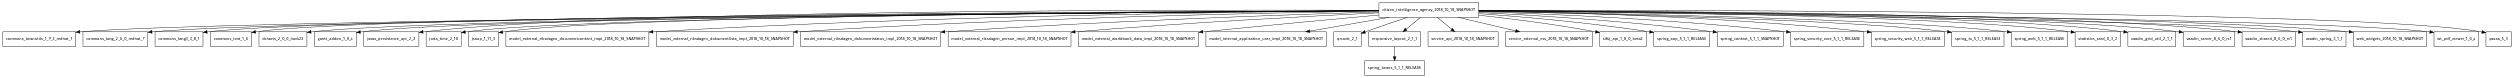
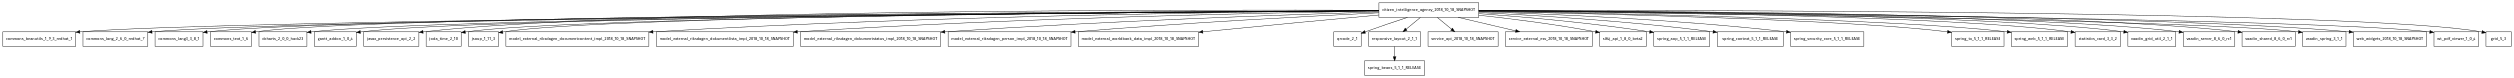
(1266, 39) -> none
(1750, 39) -> (1750, 39)
(1908, 39) -> none
(2098, 39) -> (2098, 39)
(2499, 39) -> (2499, 39)
